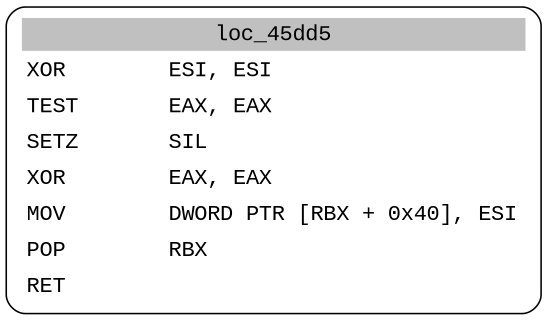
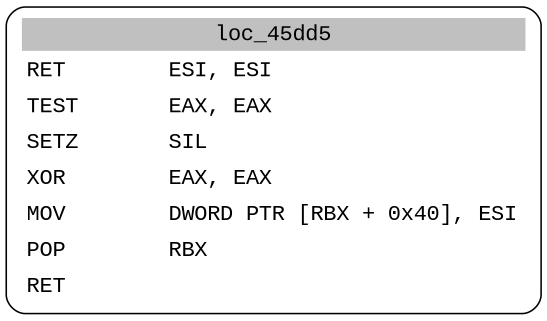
(149, 70) -> (149, 70)
